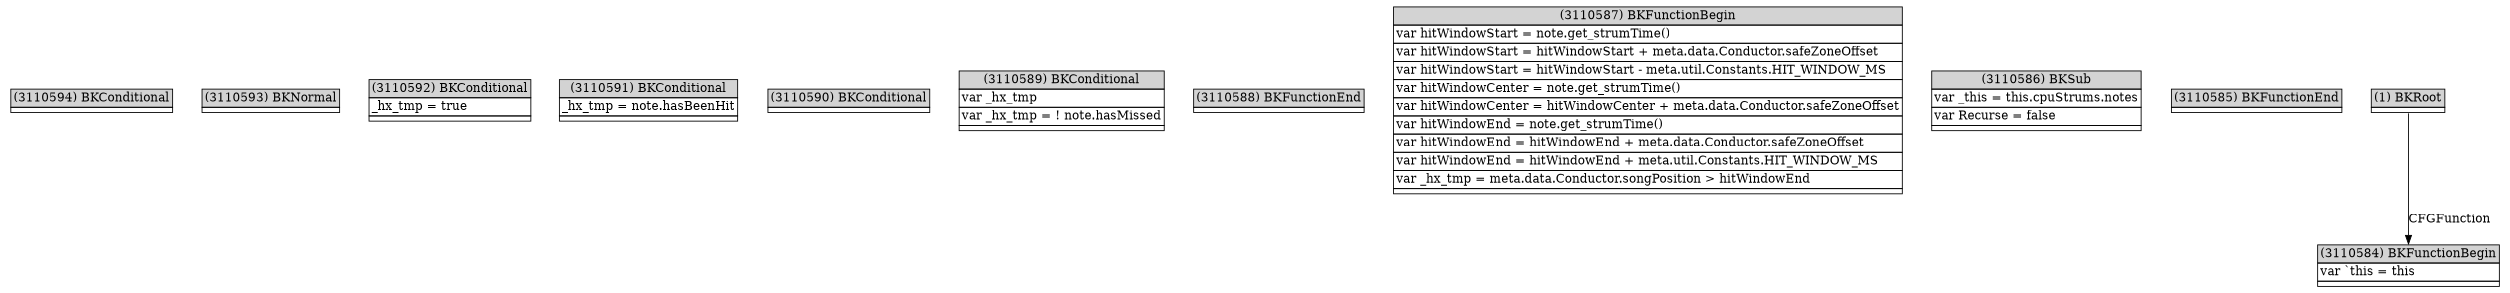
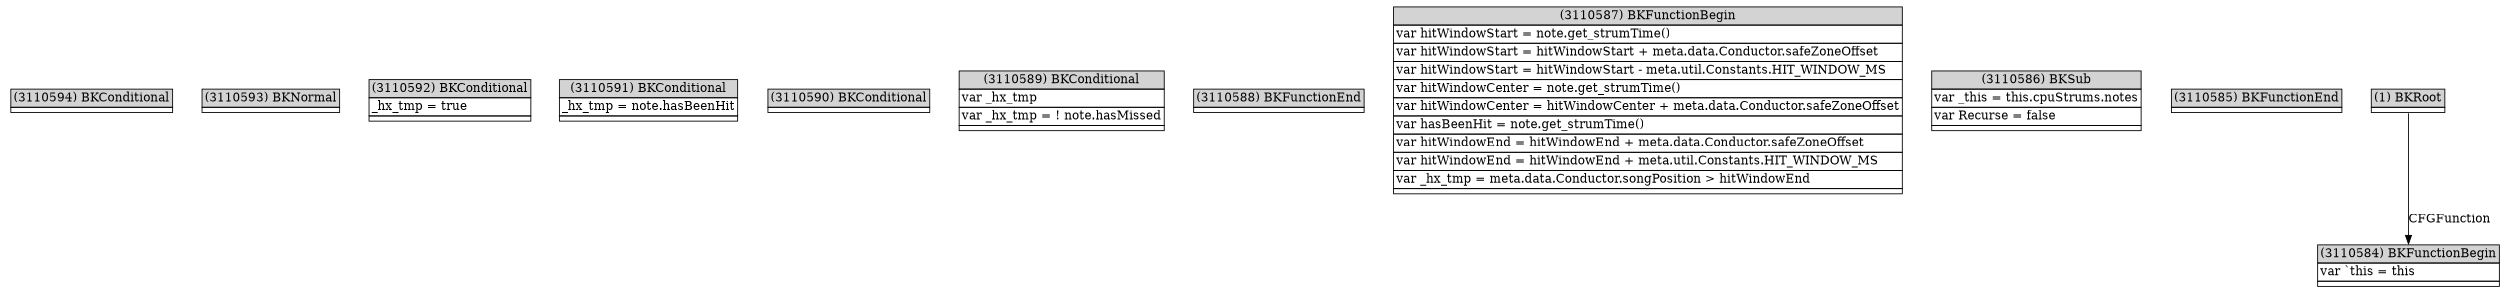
(1530, 125) -> (1520, 125)
